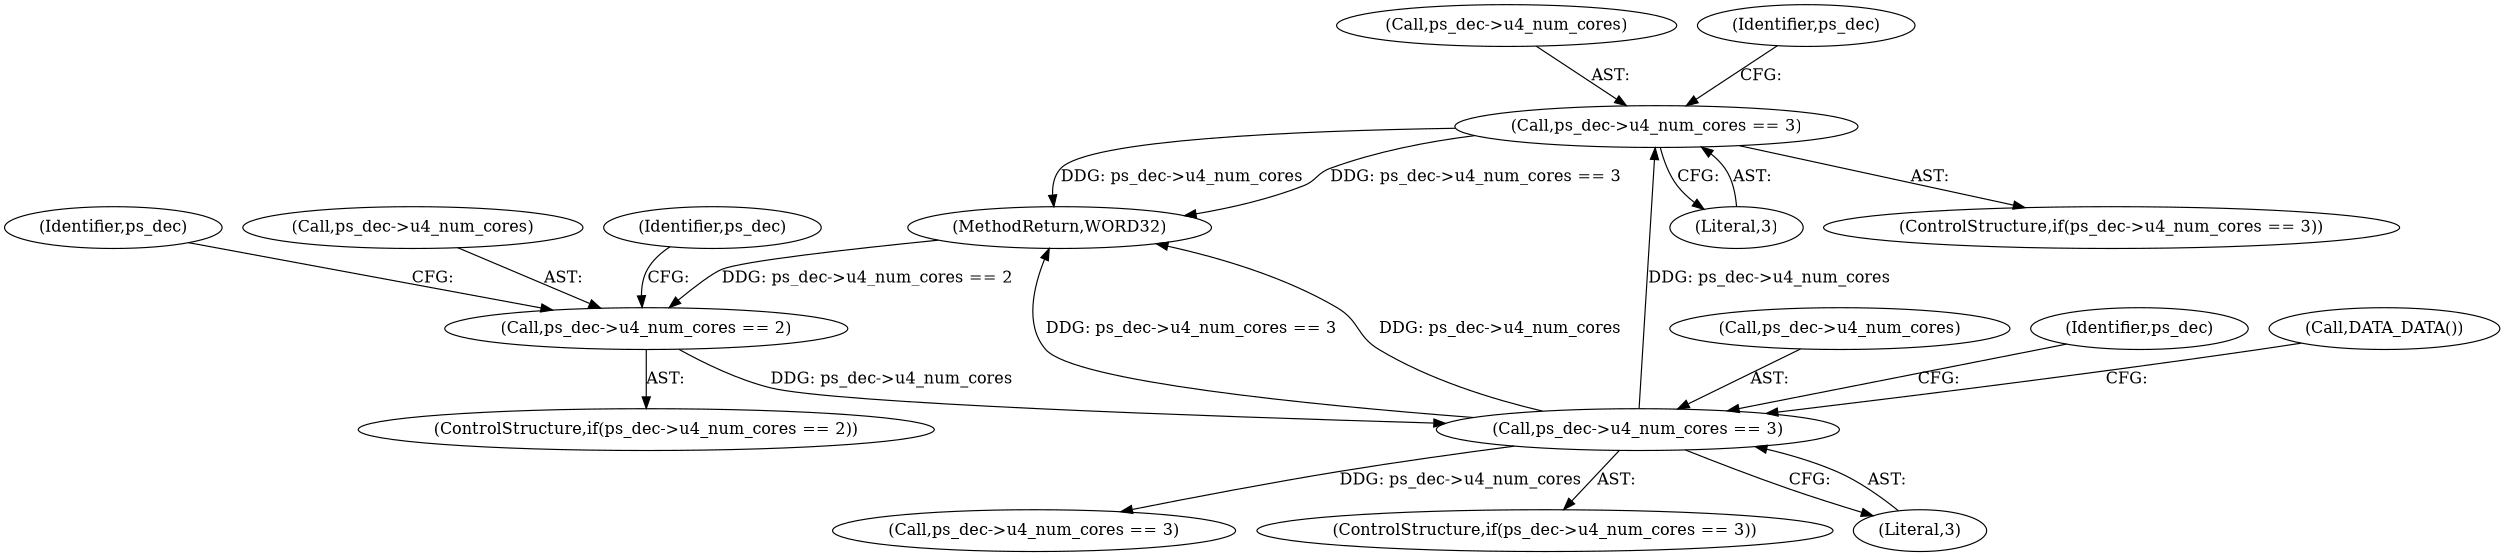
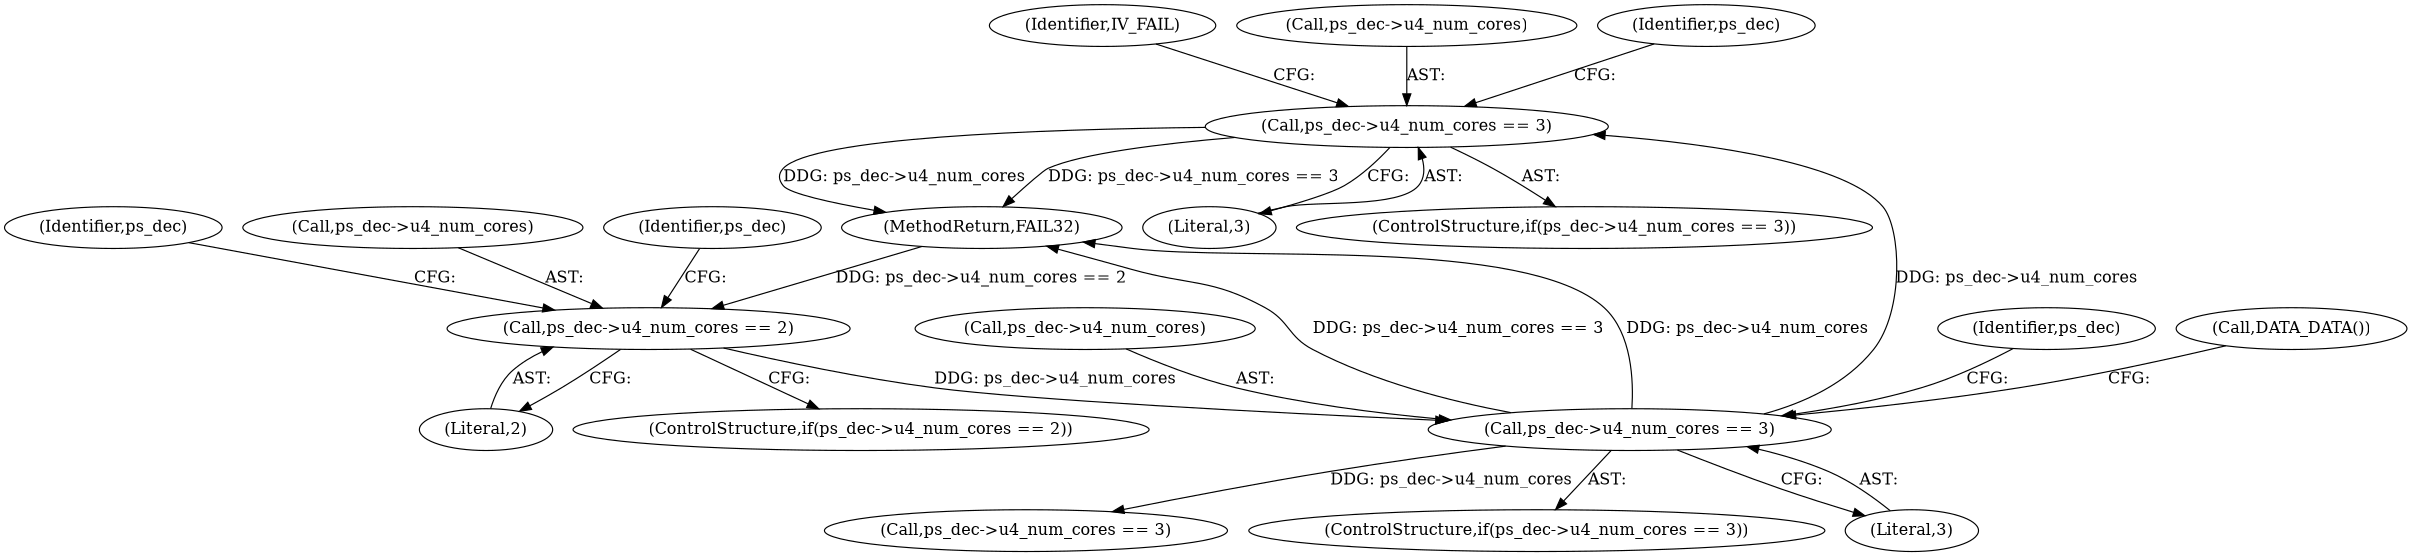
none -> (1103, 26)
(1060, 228) -> (982, 228)
(668, 379) -> (792, 379)
none -> (486, 430)
